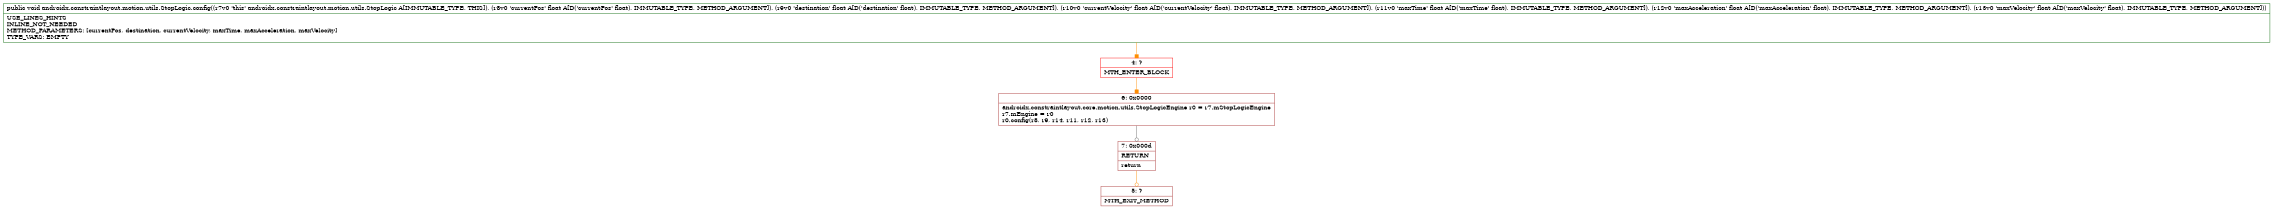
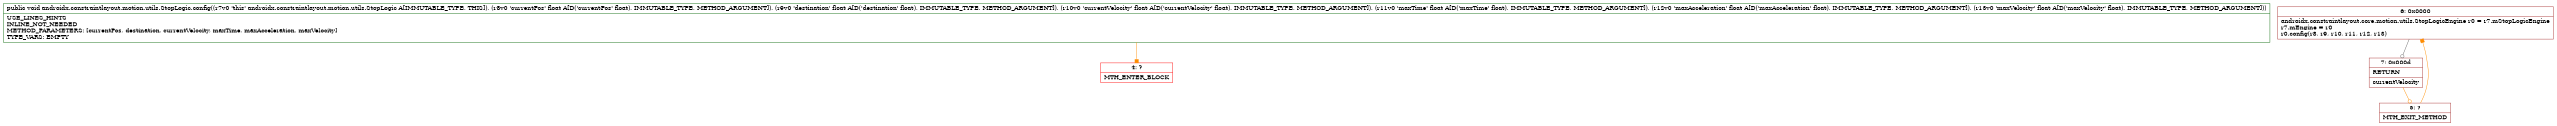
(1137, 83) -> (2428, 74)
(1055, 120) -> (2334, 34)
(1131, 166) -> (2396, 82)
